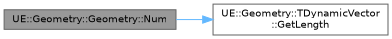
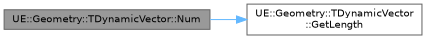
(90, 20) -> (107, 20)
